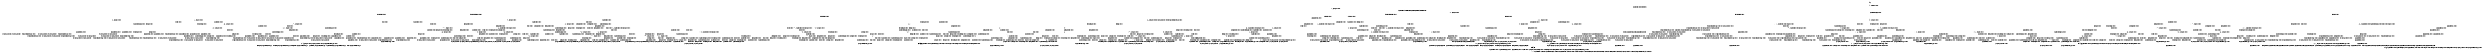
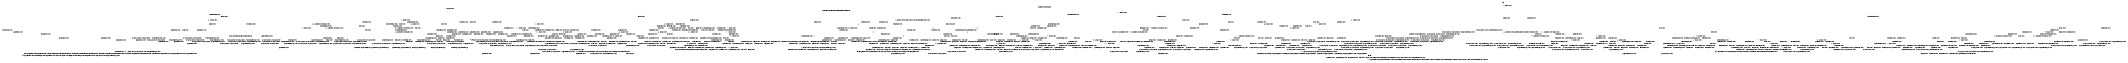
(1119, 24) -> (950, 24)
(561, 28) -> (842, 28)
(1401, 30) -> (161, 35)
(890, 32) -> none
(1943, 34) -> (1819, 42)
(2339, 36) -> (141, 40)
(508, 41) -> (627, 42)
